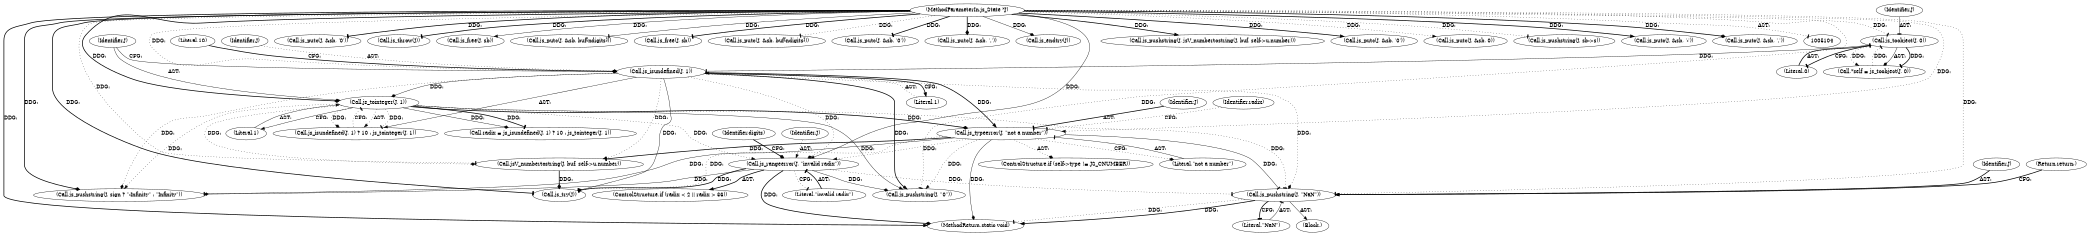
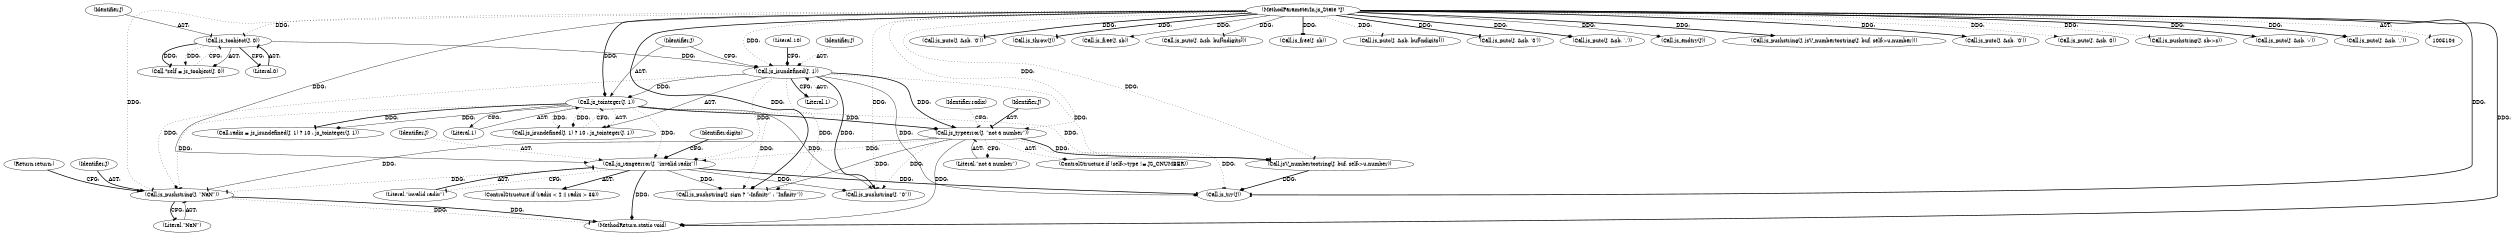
(1882, 56) -> (216, 56)
(1313, 226) -> none
